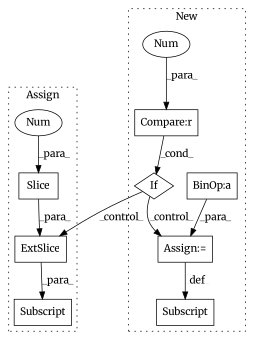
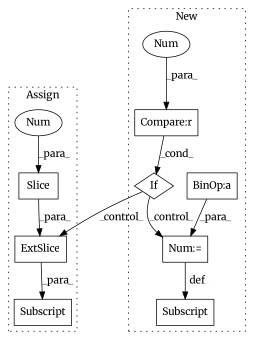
(185, 249) -> (185, 249)
